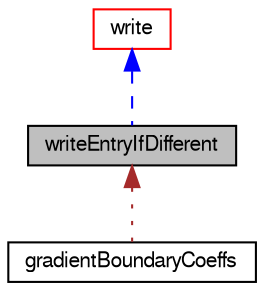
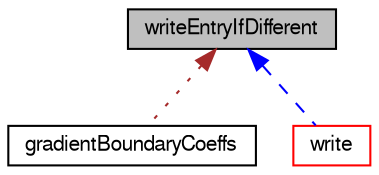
(132, 98) -> (289, 96)
